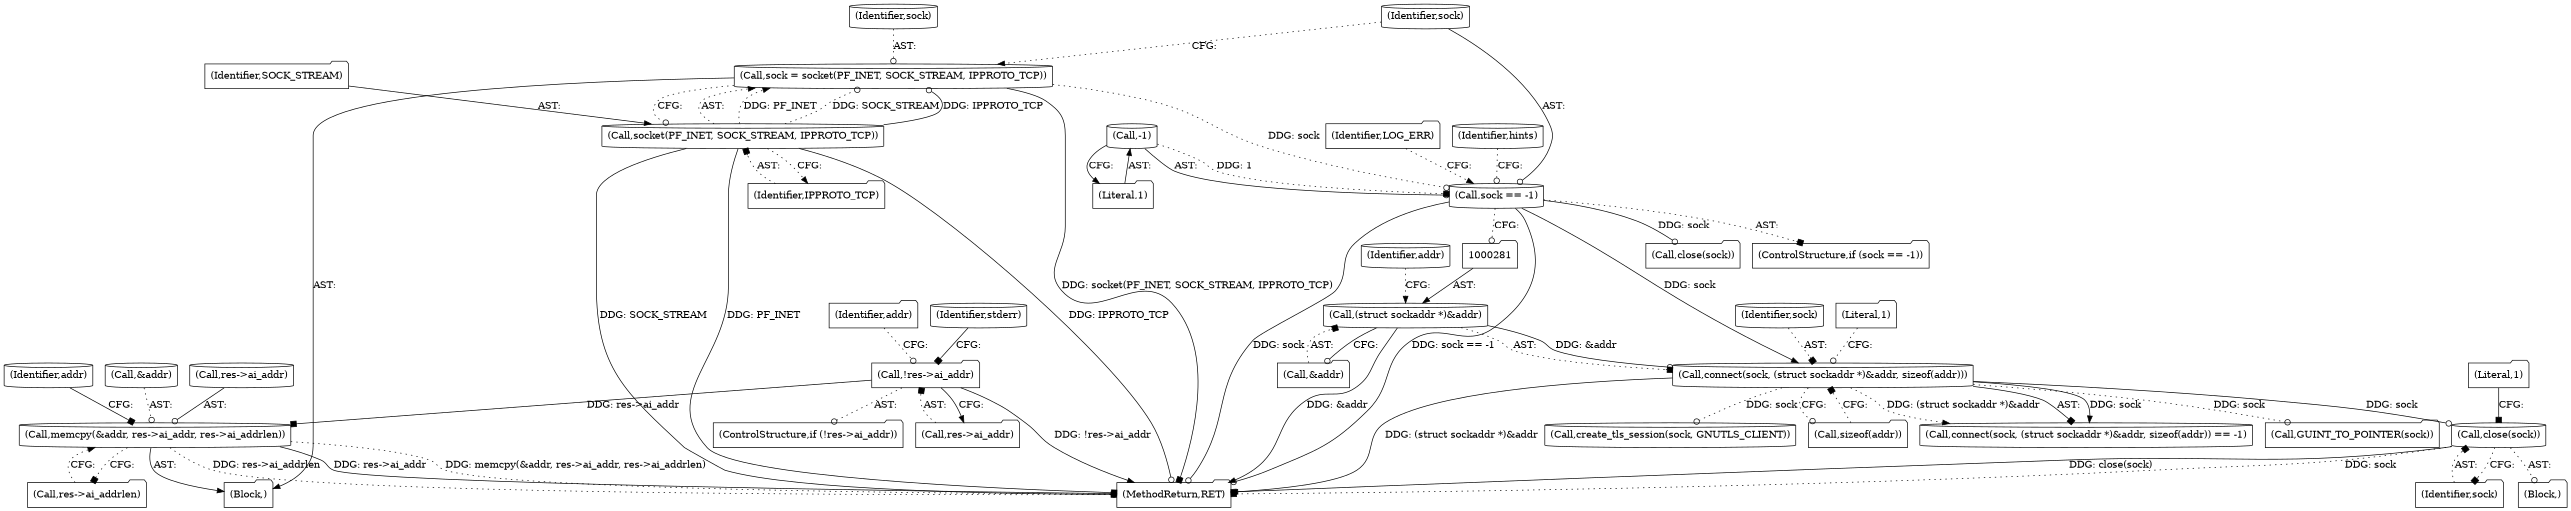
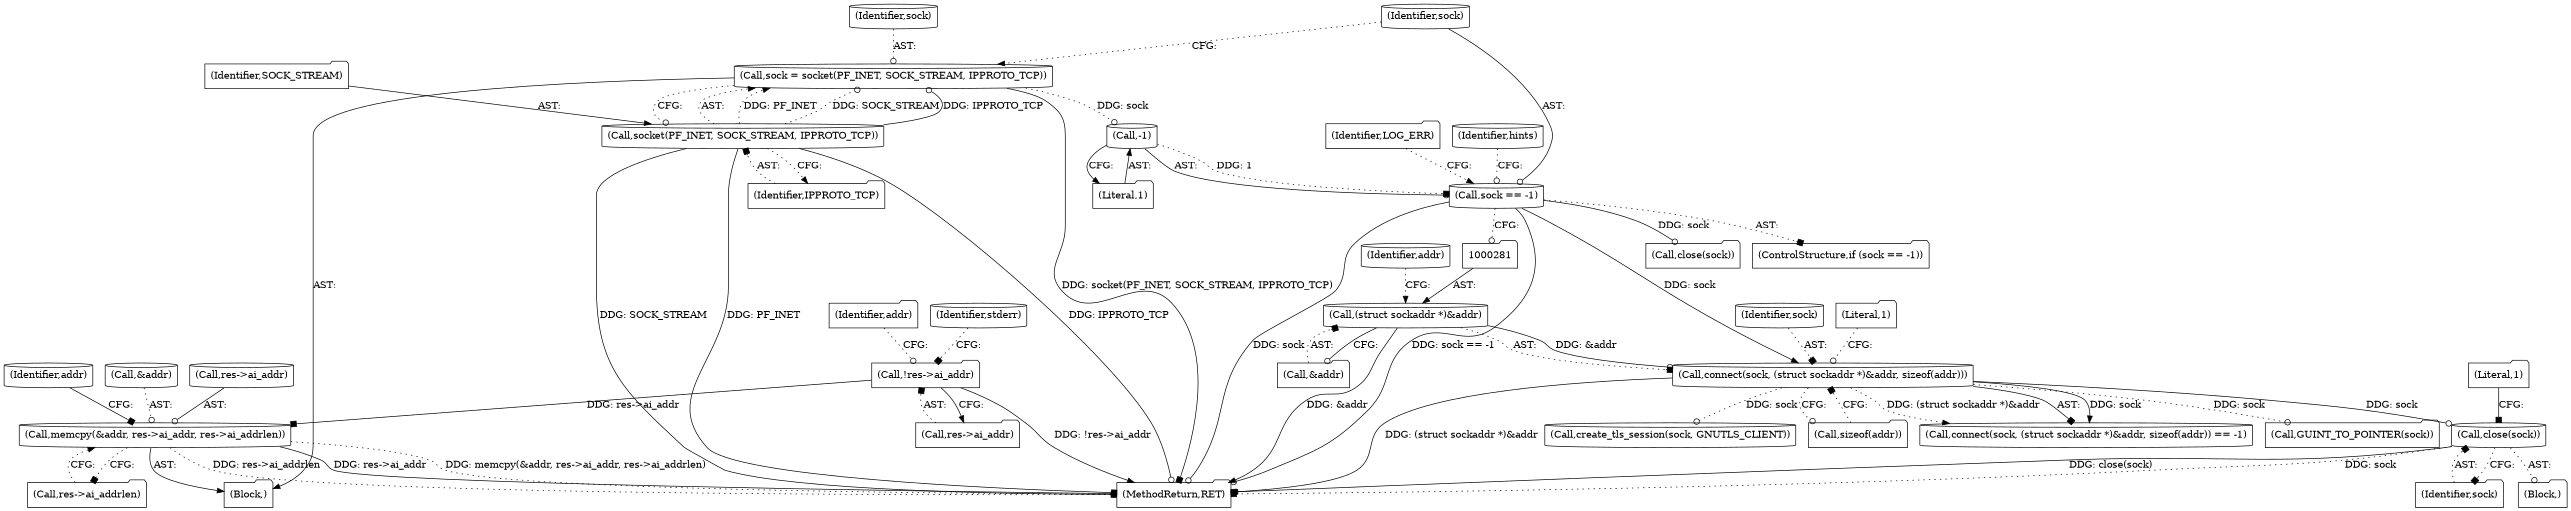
(1246, 141) -> (1071, 100)
(955, 343) -> (955, 343)
(808, 435) -> none
